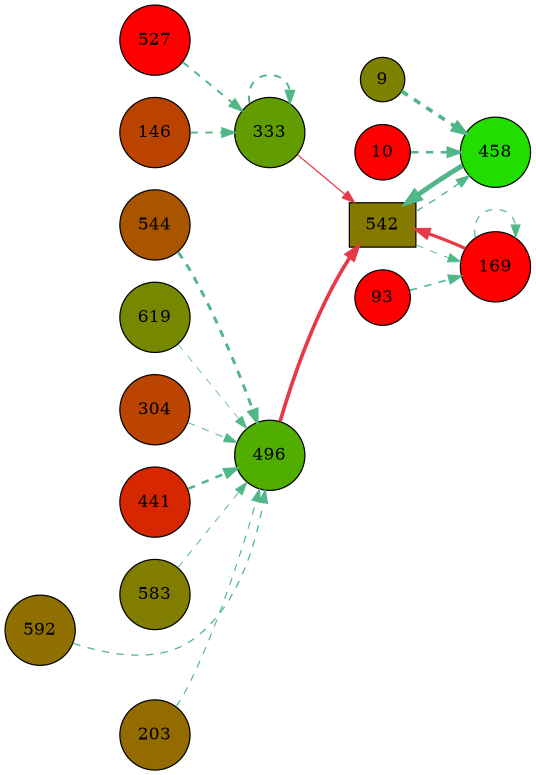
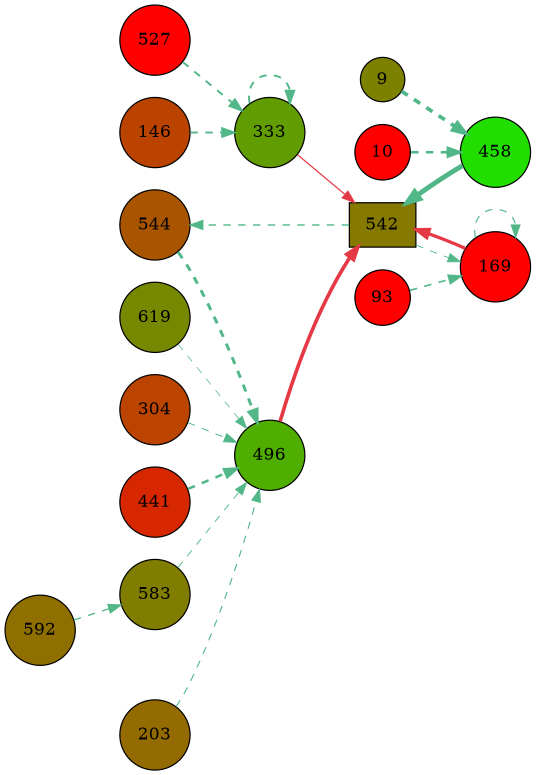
(438, 198) -> (276, 225)
(200, 633) -> (91, 614)
